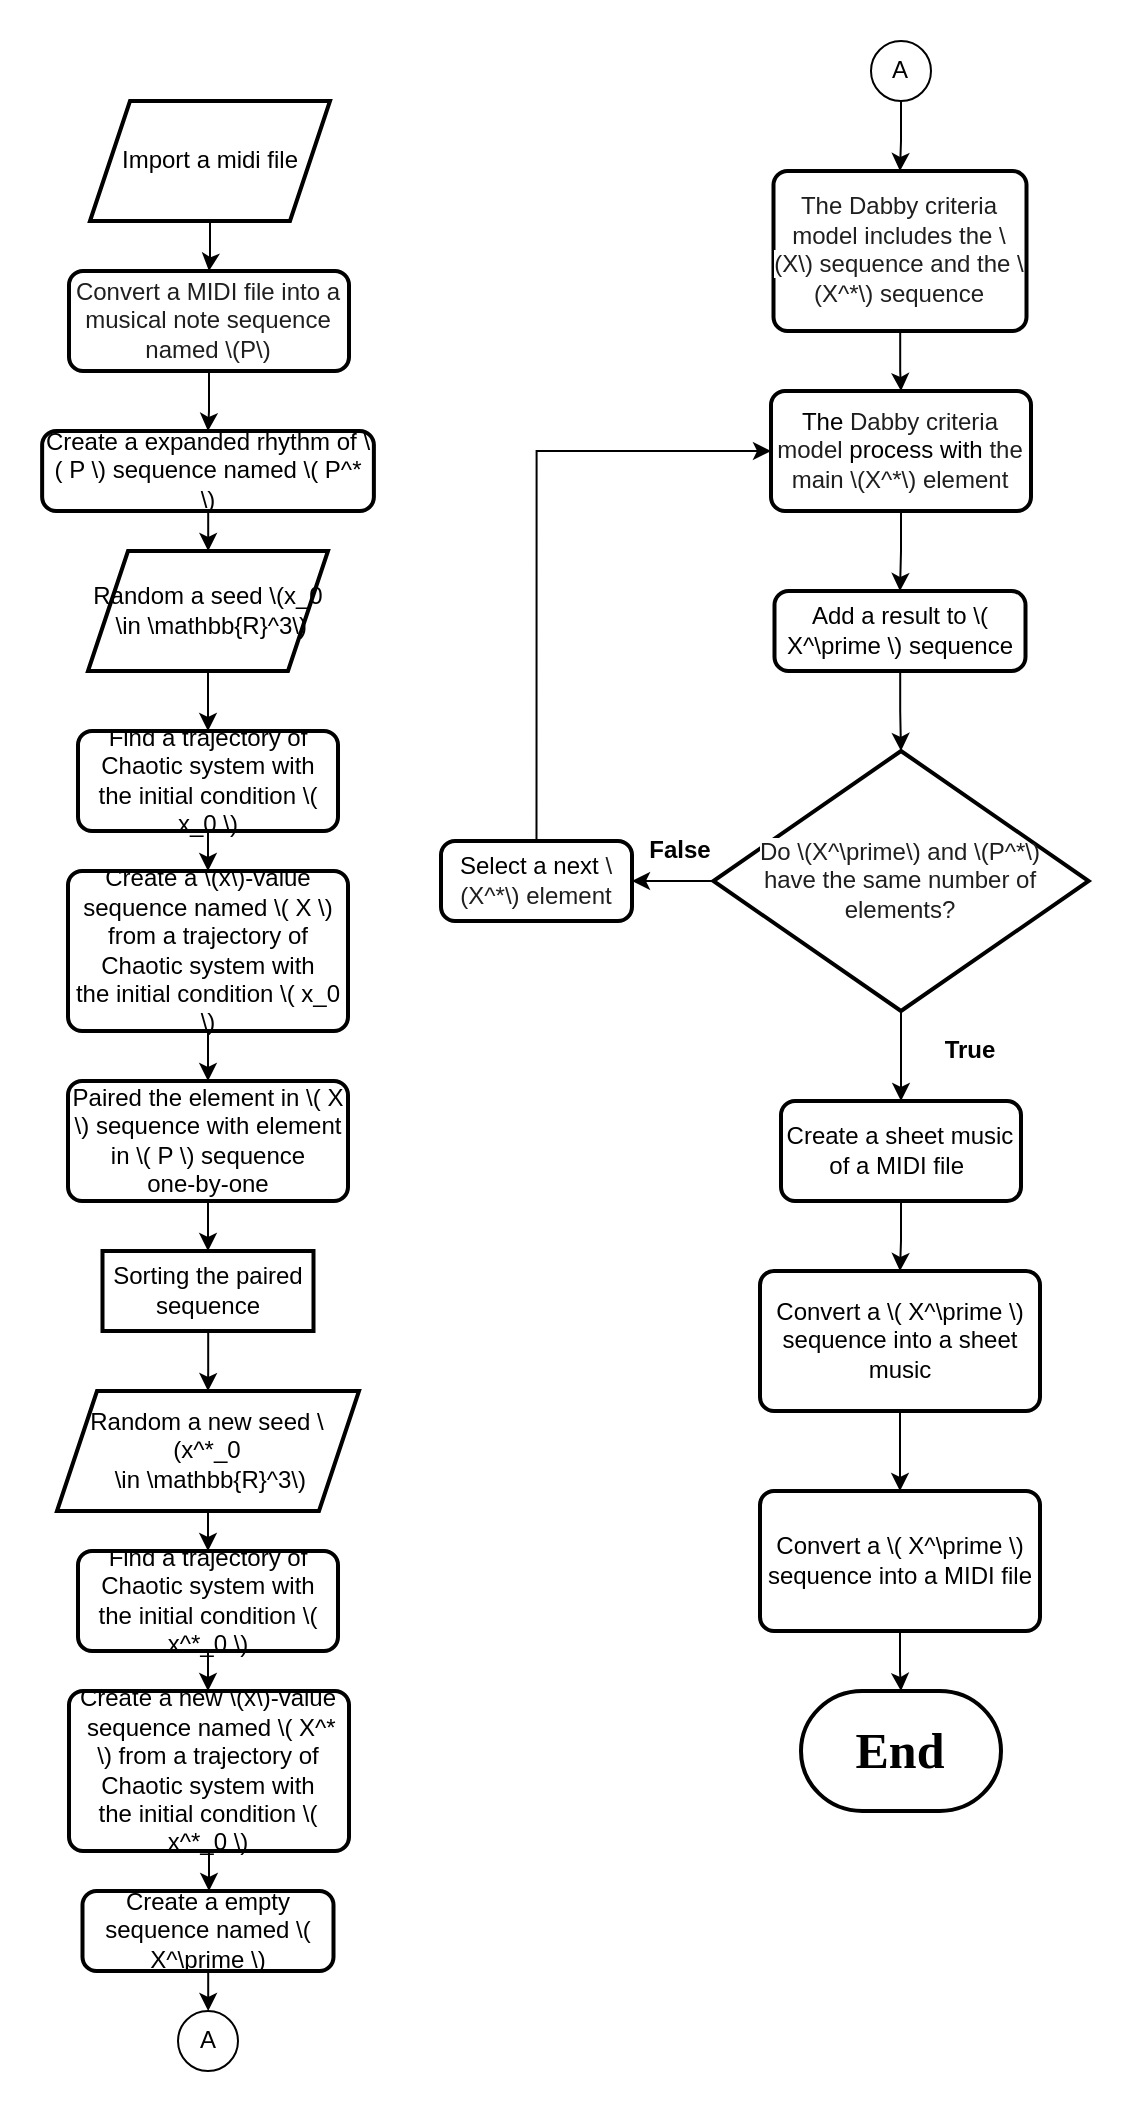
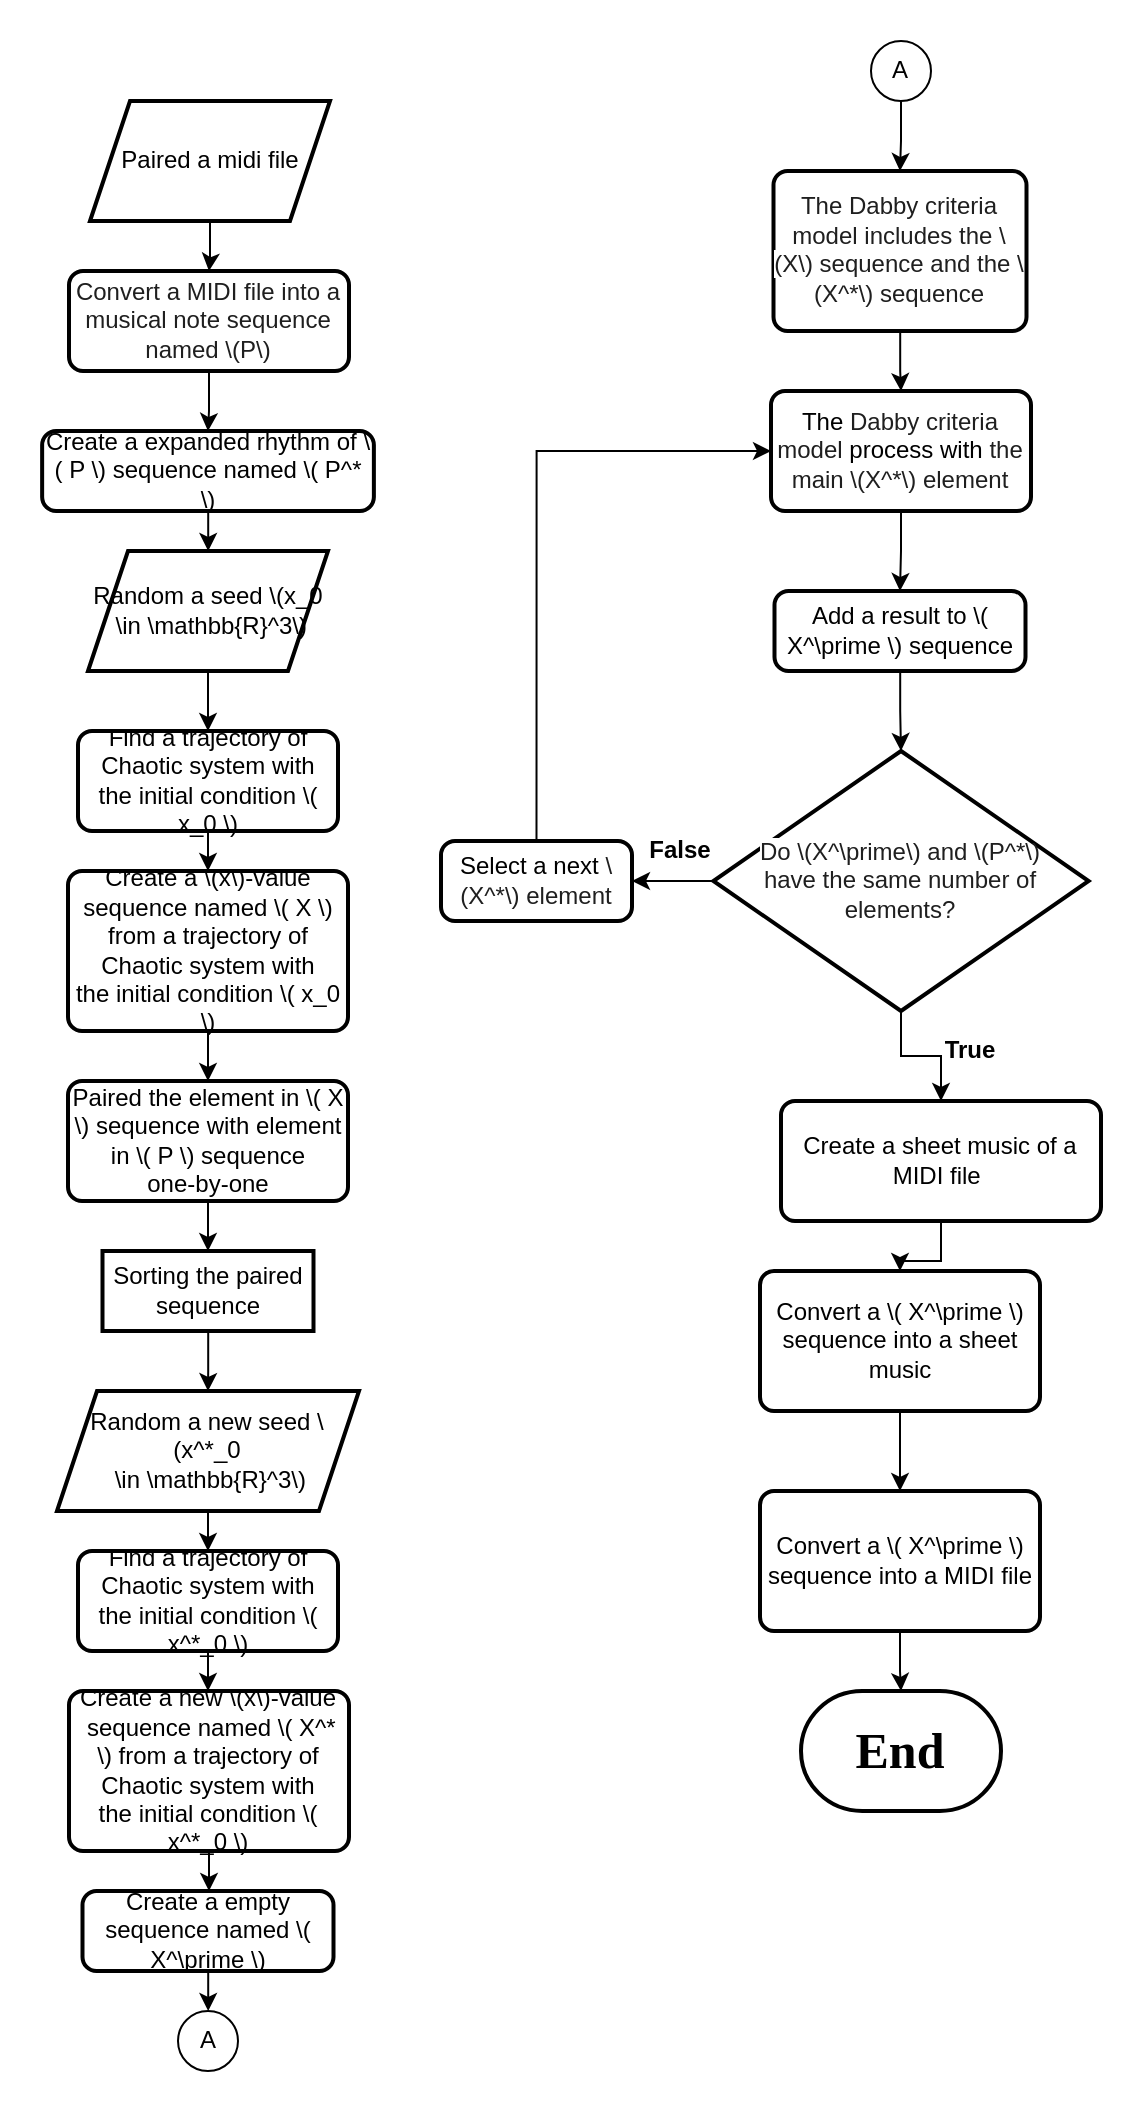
(211, 161) -> (211, 161)
(901, 1151) -> (941, 1161)
